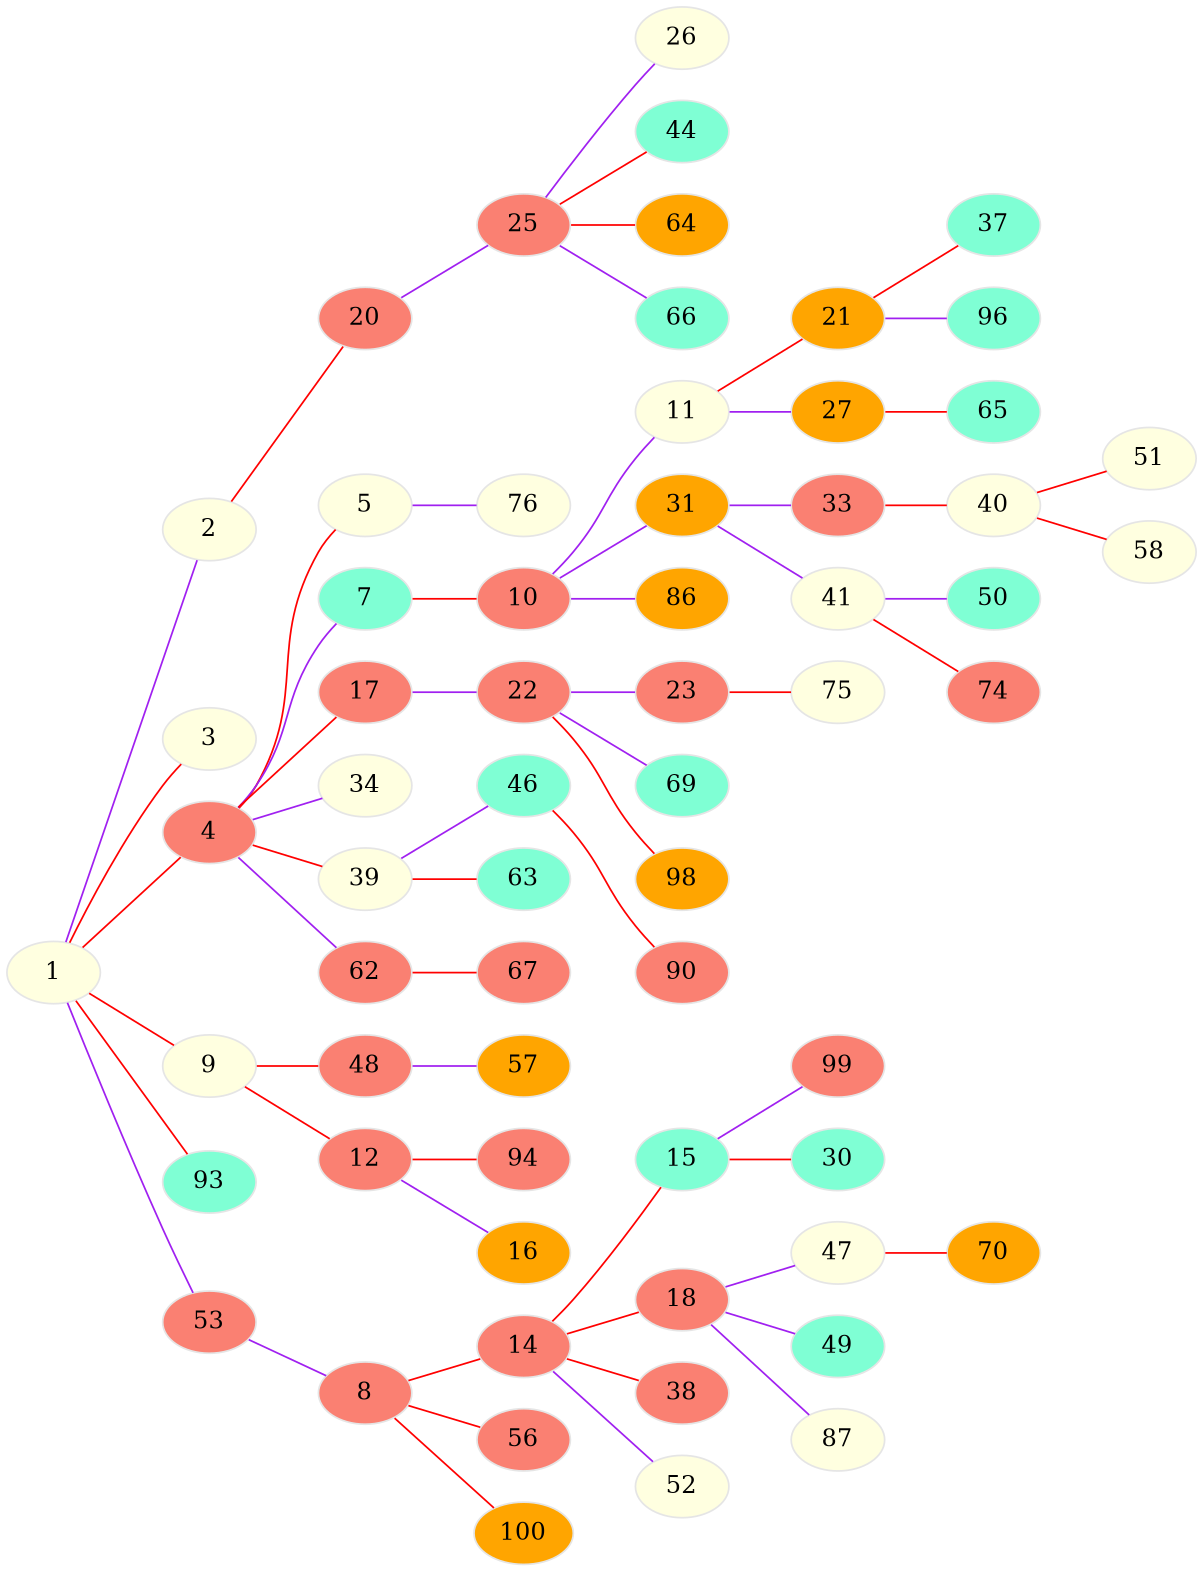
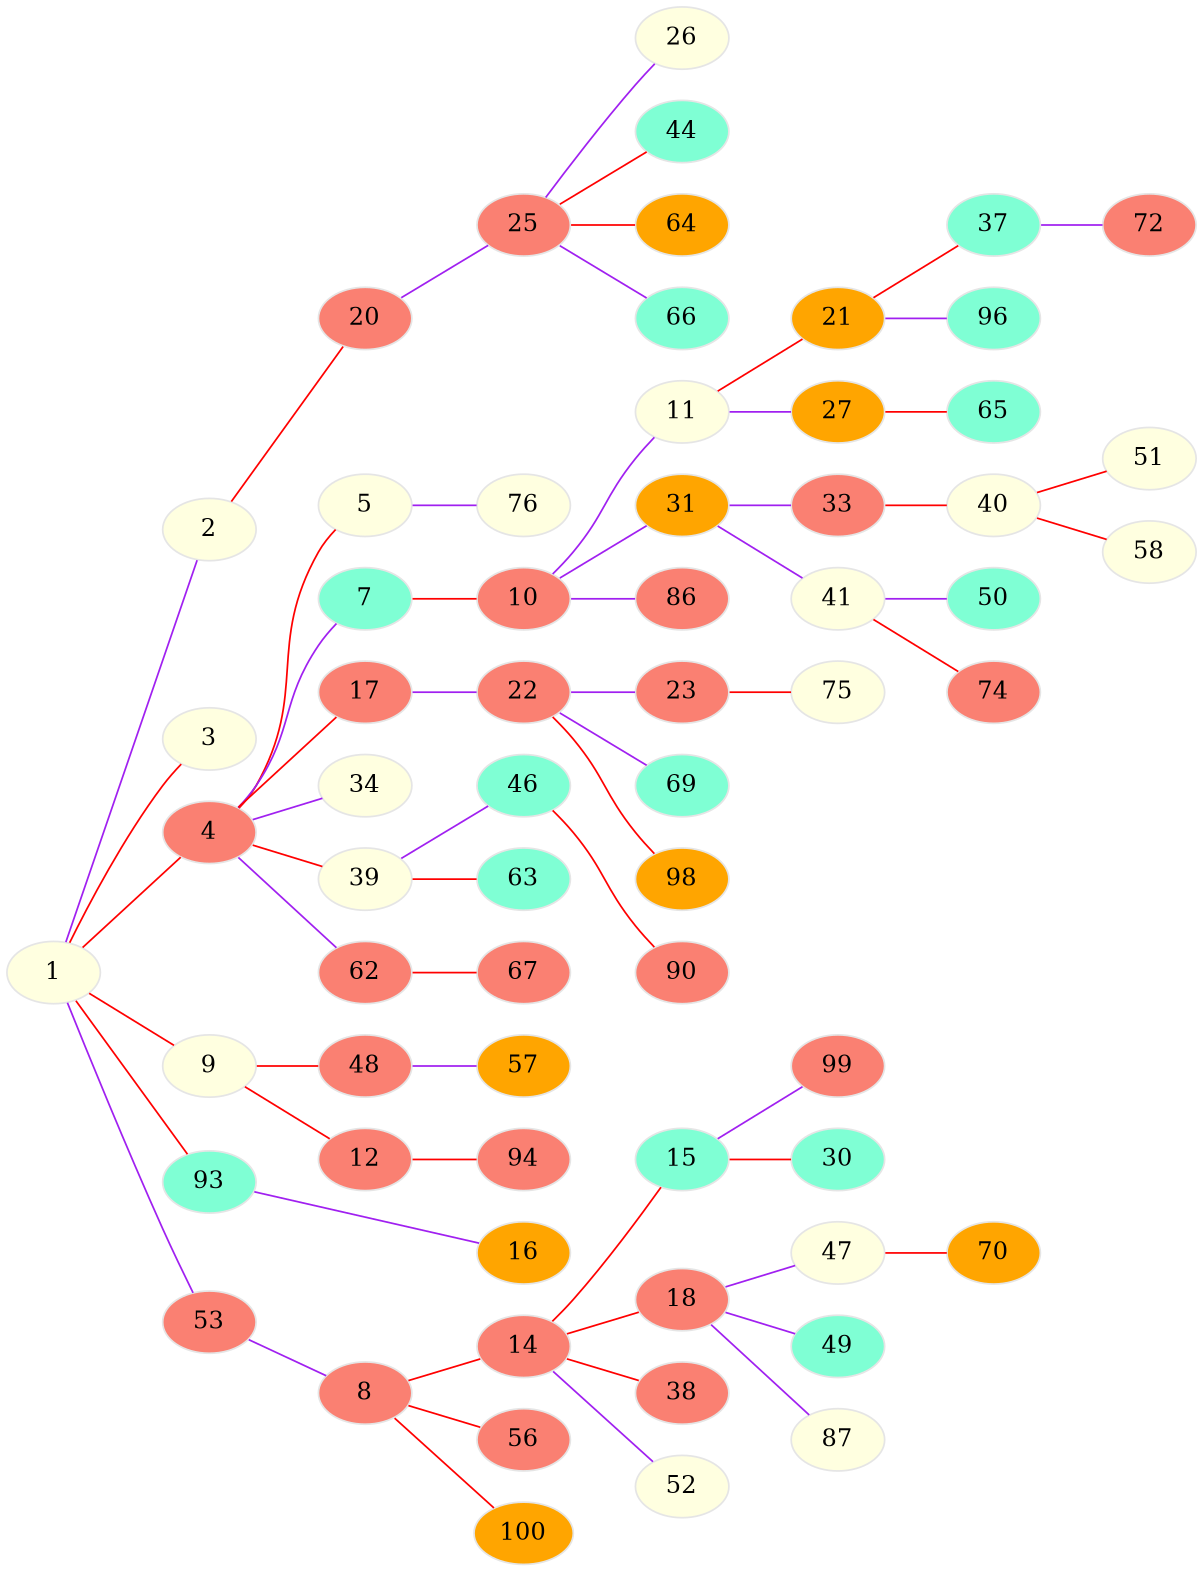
none -> (1149, 225)
(682, 599) -> (682, 599)
(445, 1206) -> (367, 1217)
